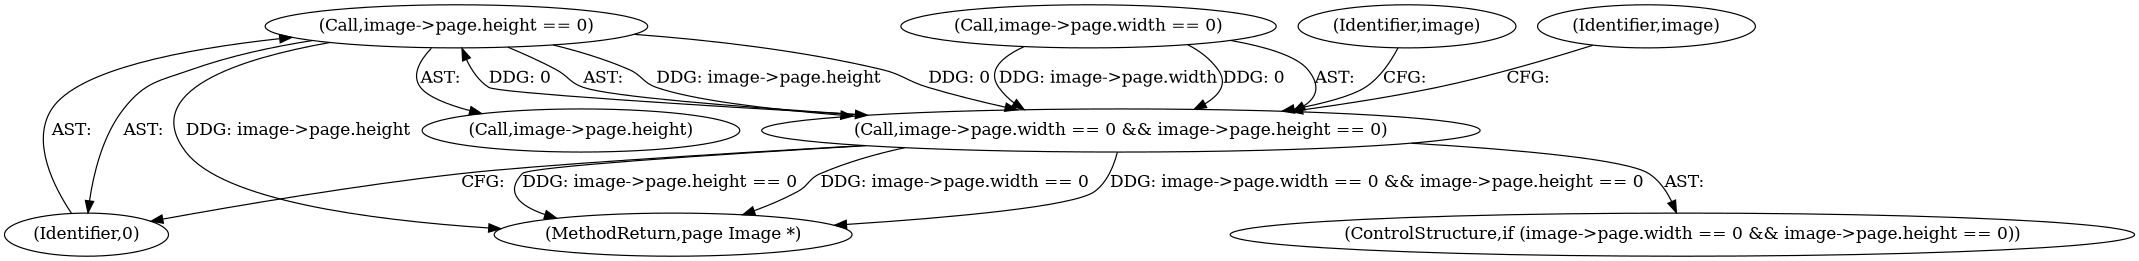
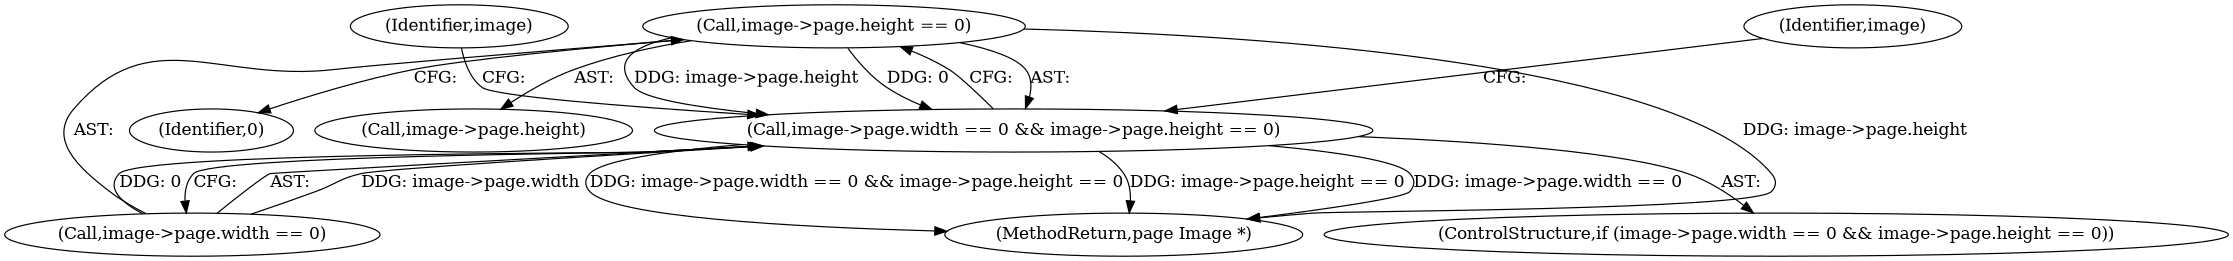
(106, 74) -> (292, 71)
(520, 78) -> (994, 78)
(146, 130) -> (438, 78)
(512, 169) -> (462, 155)
